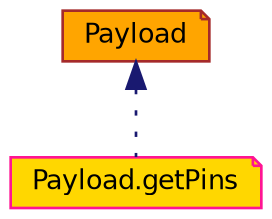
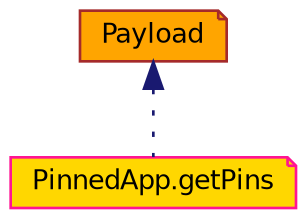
(136, 183) -> (153, 183)
